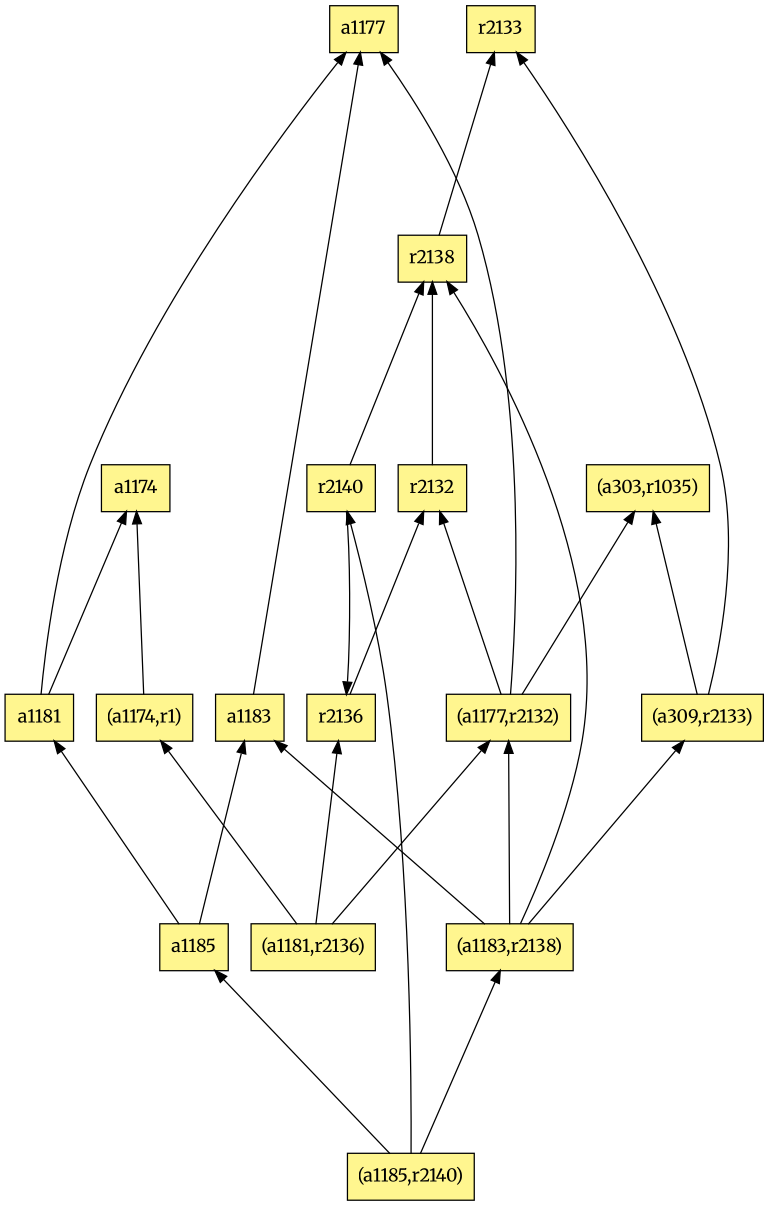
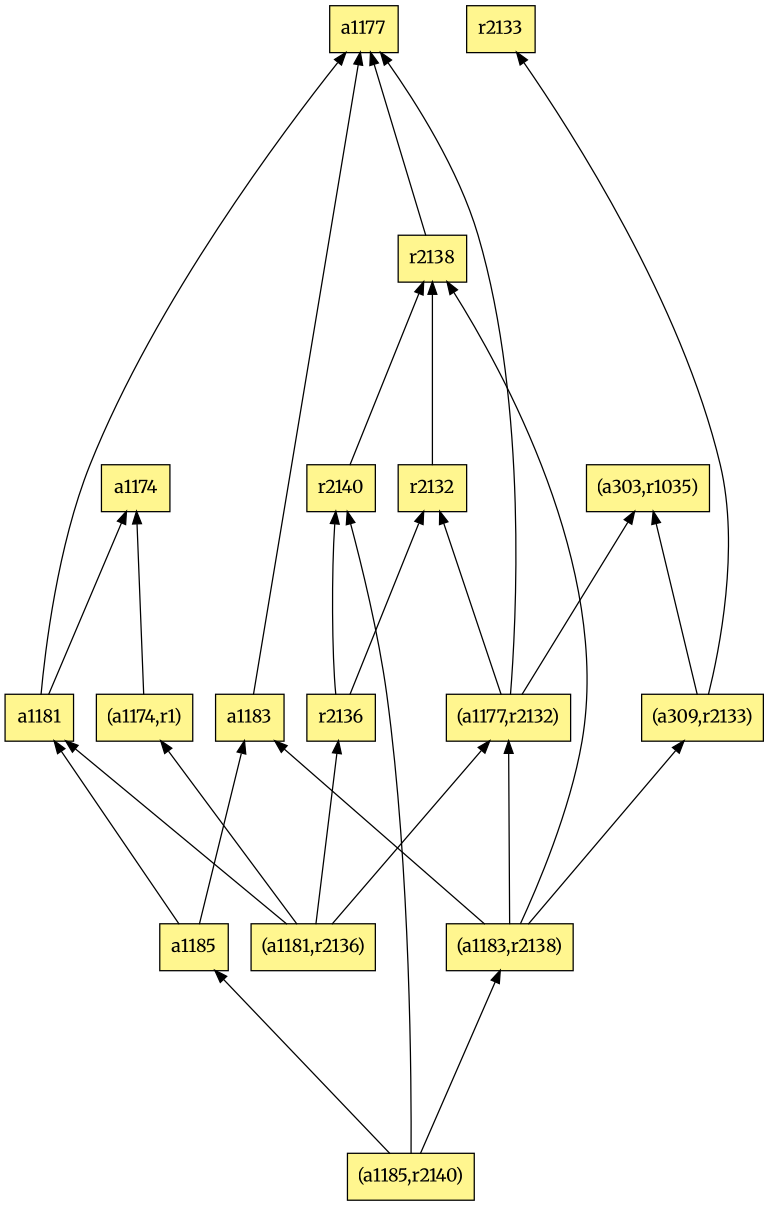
(465, 150) -> (400, 150)
(350, 596) -> (333, 609)
none -> (181, 837)
